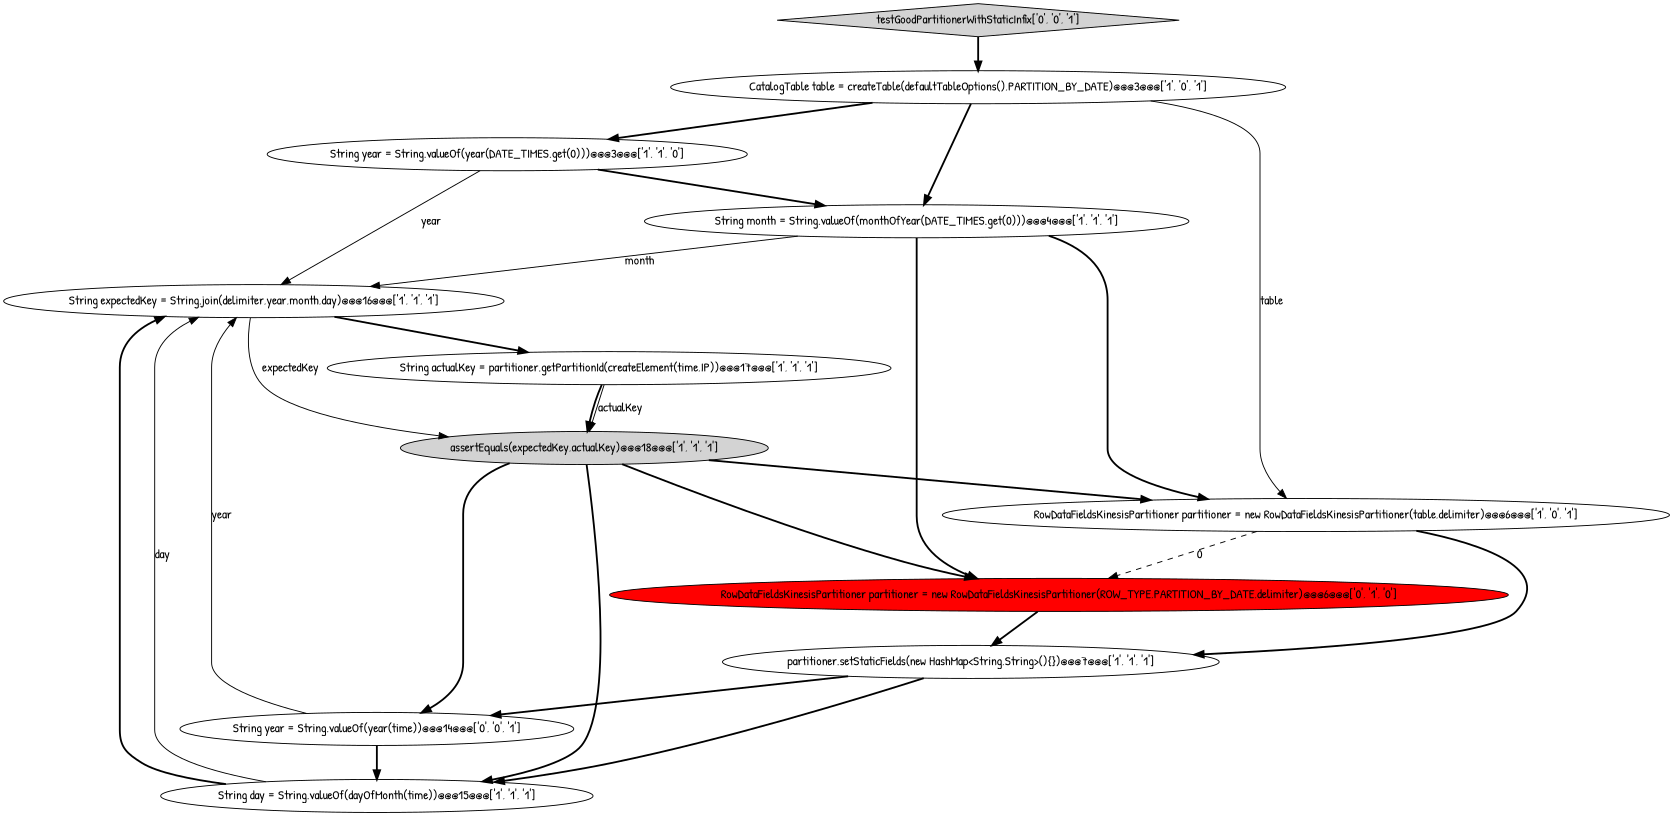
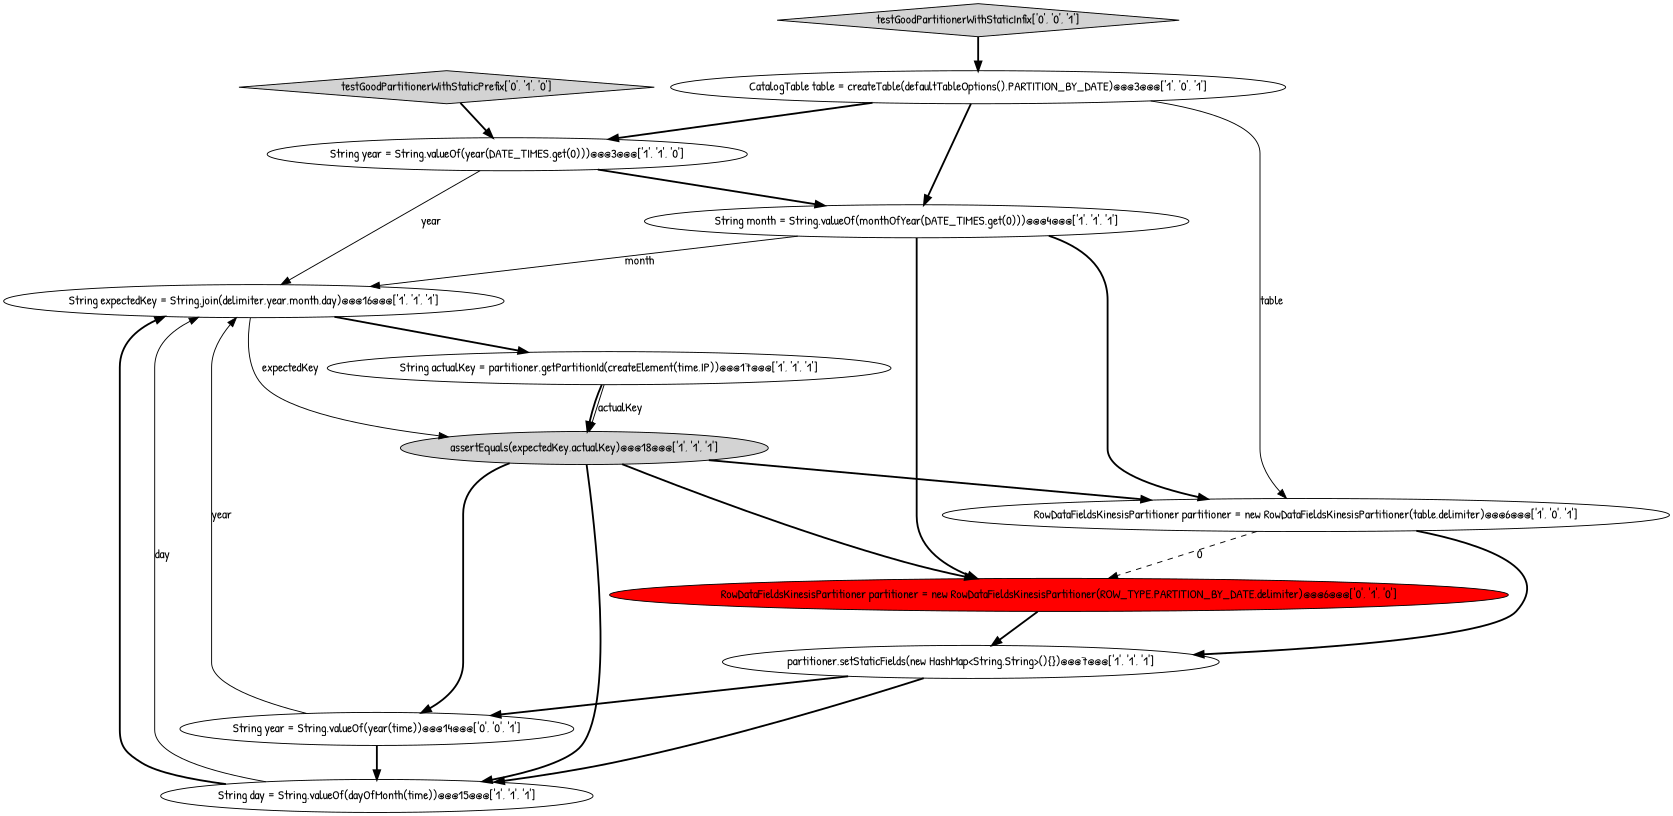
none -> (447, 87)
